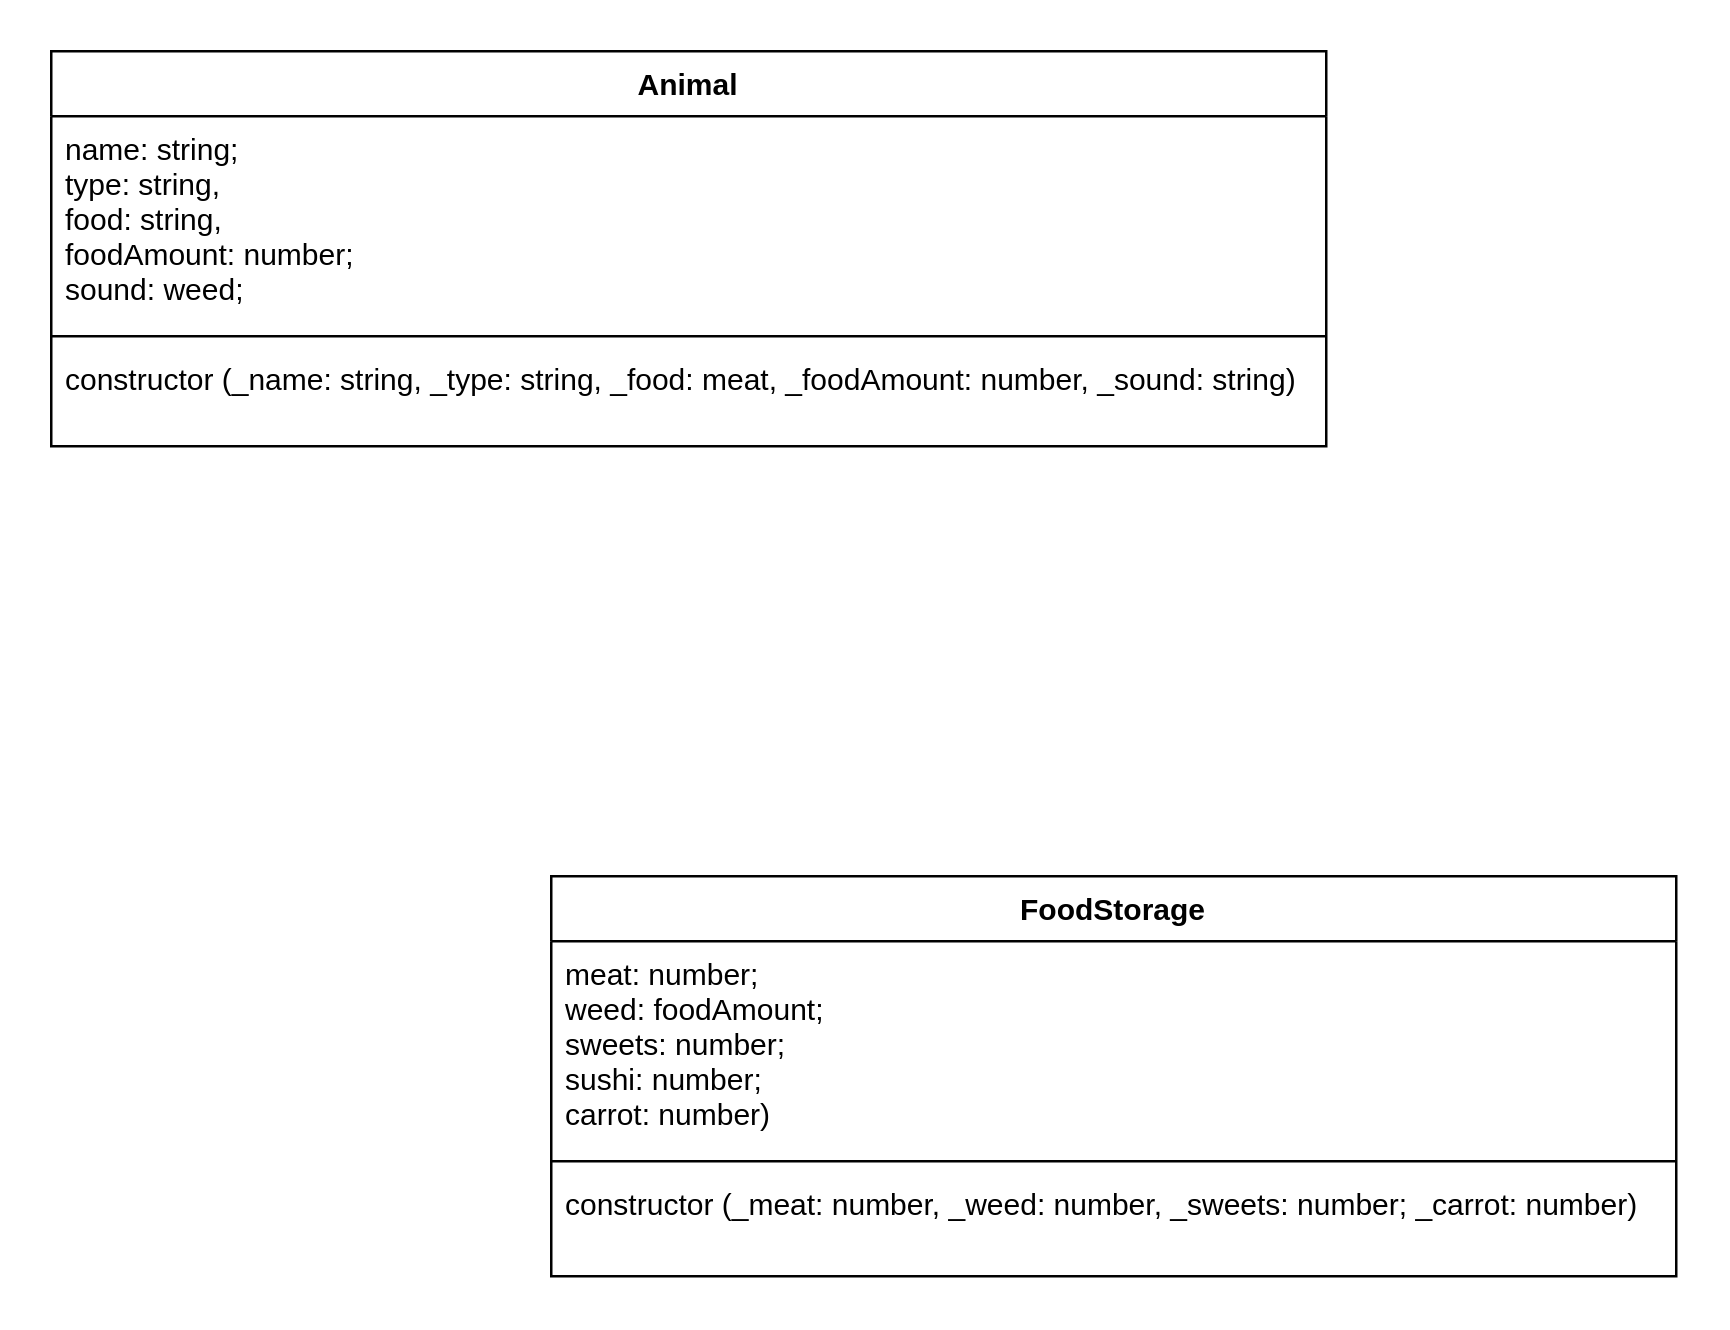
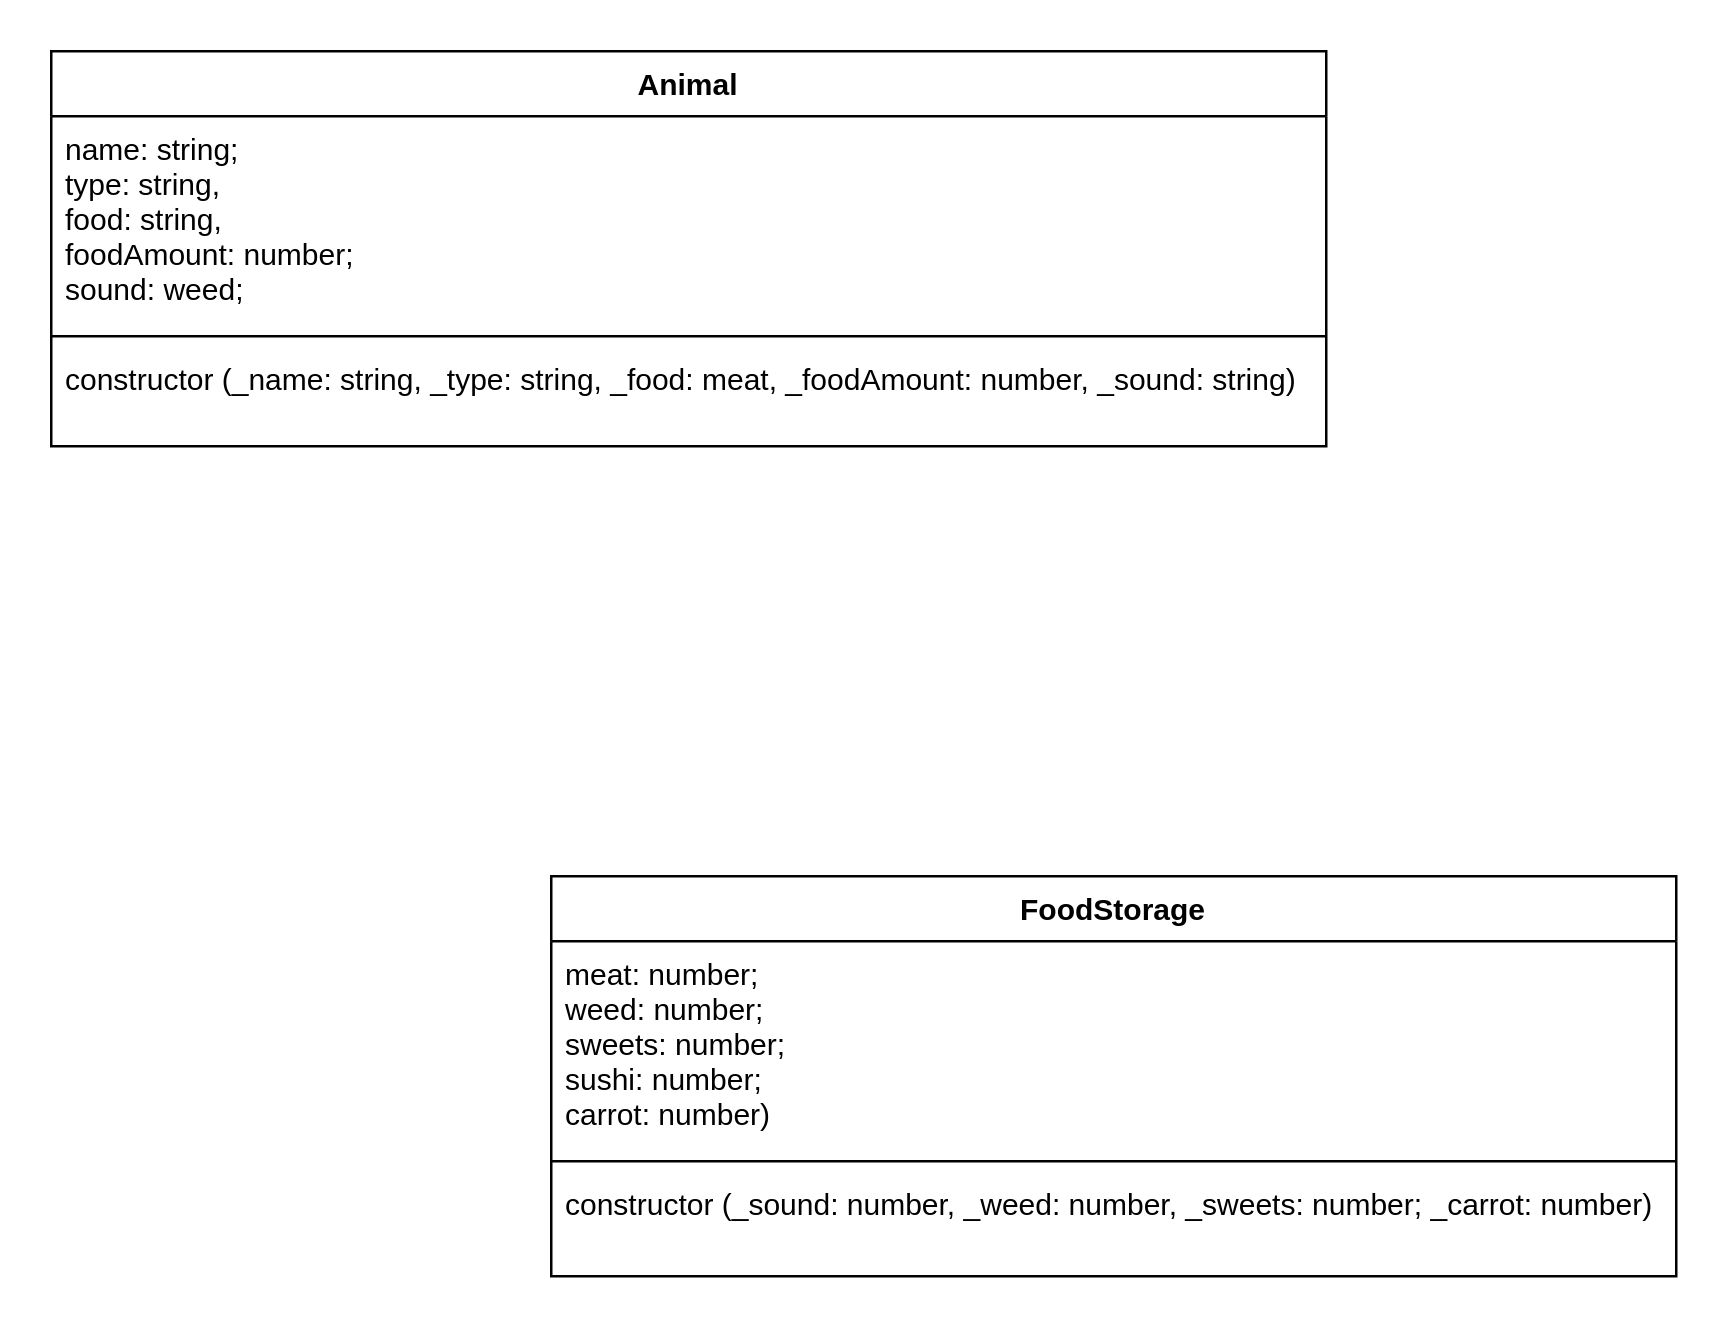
(663, 975) -> (663, 975)
(1145, 1205) -> (1153, 1205)
